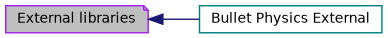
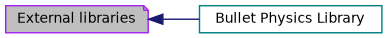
(291, 19) -> (291, 19)
